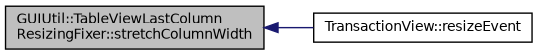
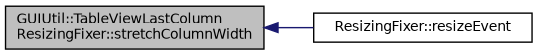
(423, 28) -> (423, 28)
